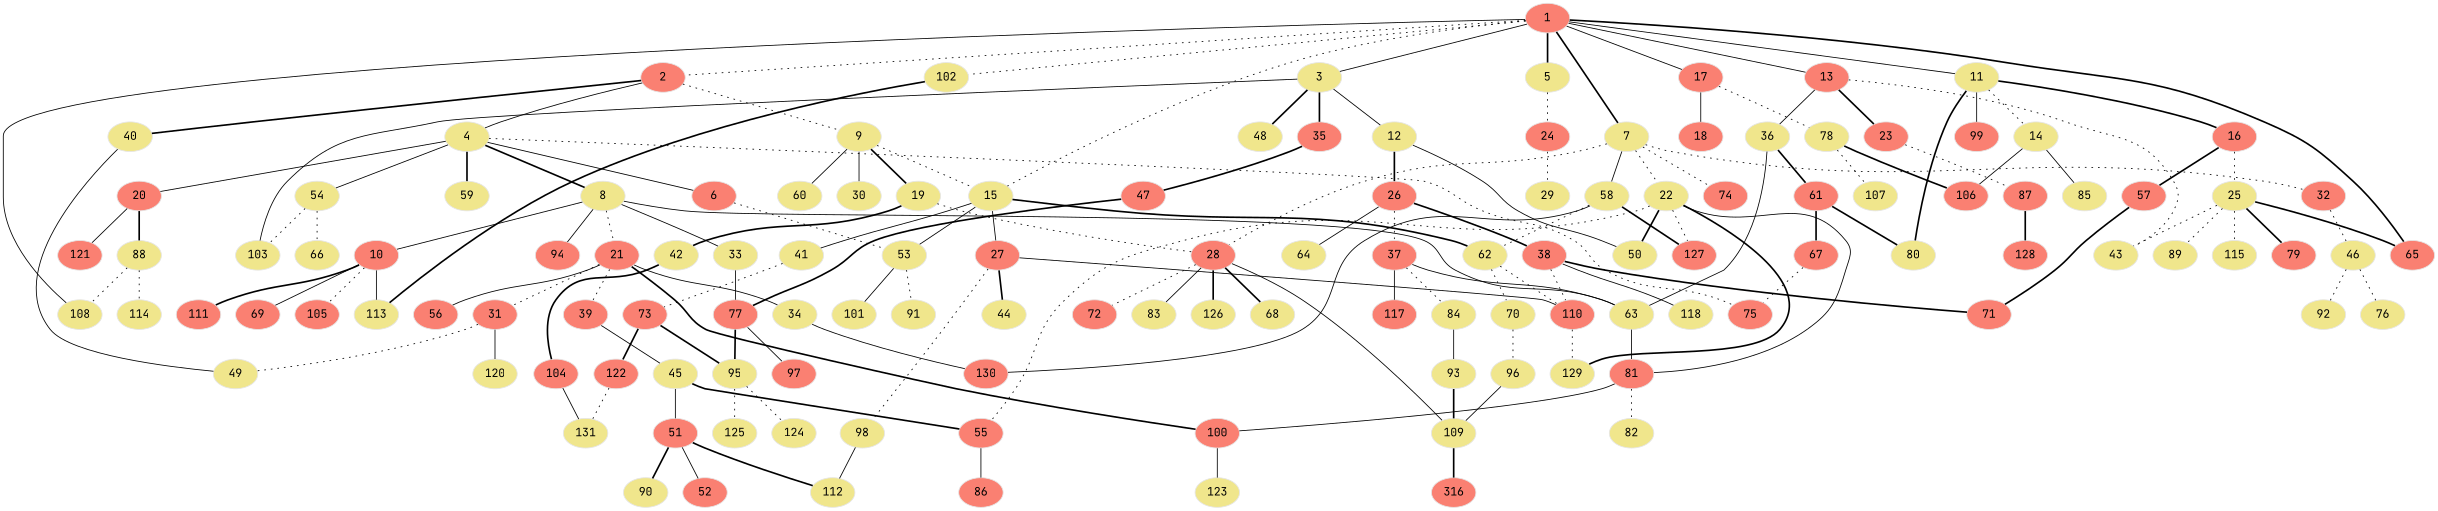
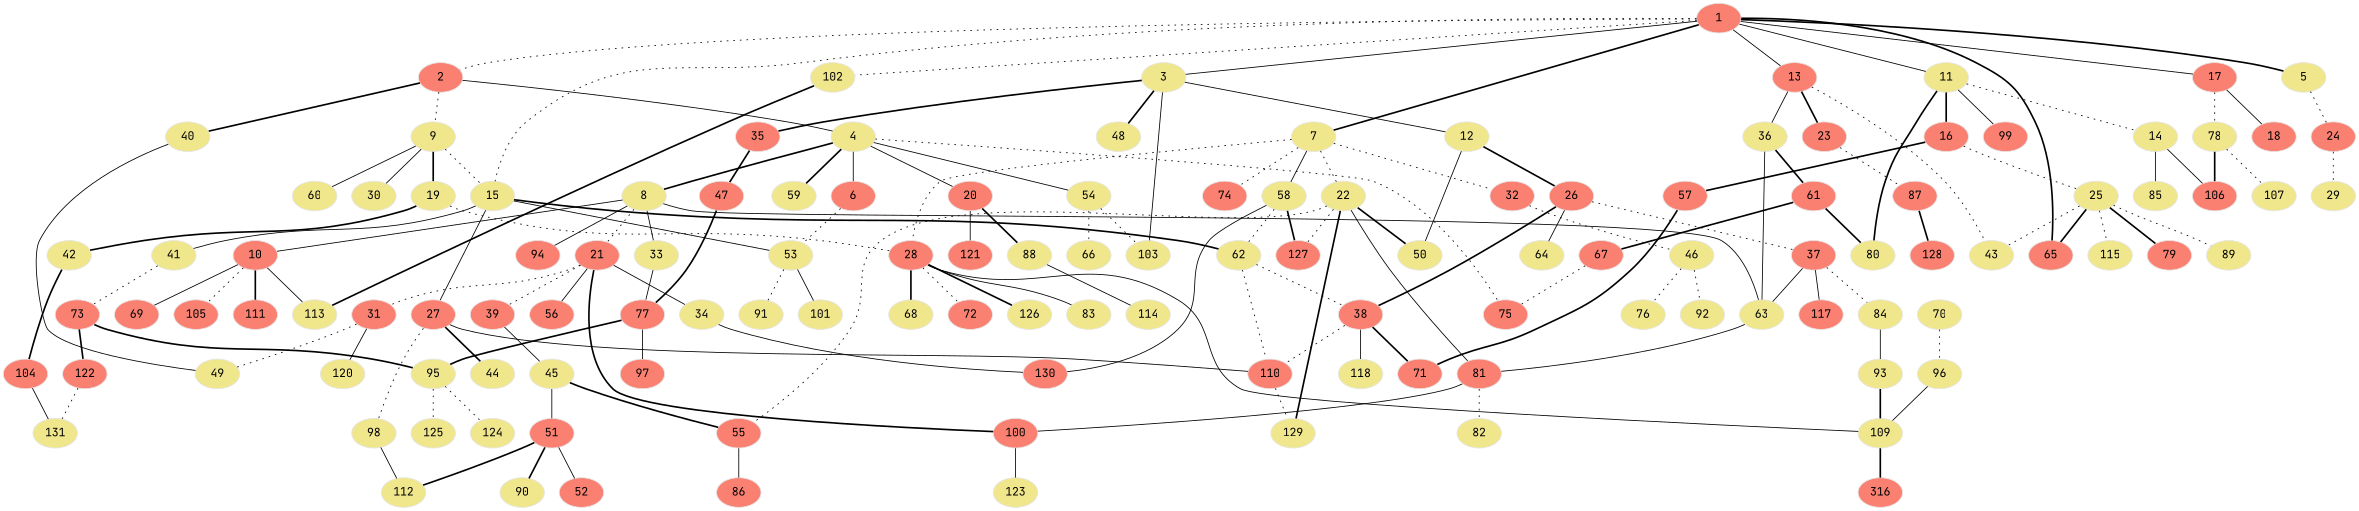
(1495, 277) -> (1300, 285)
(139, 285) -> (1089, 285)
(80, 315) -> none
